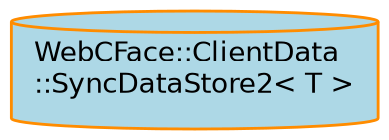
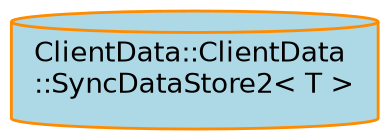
(195, 70) -> (195, 70)
